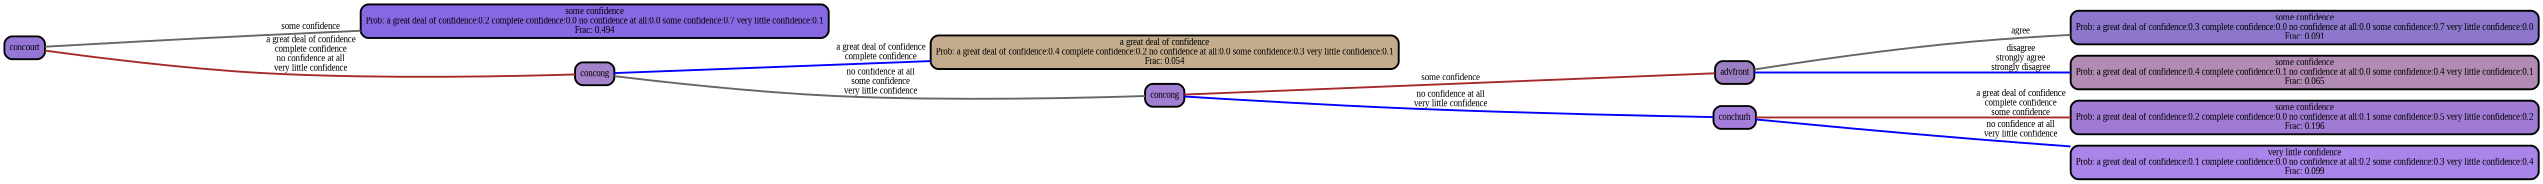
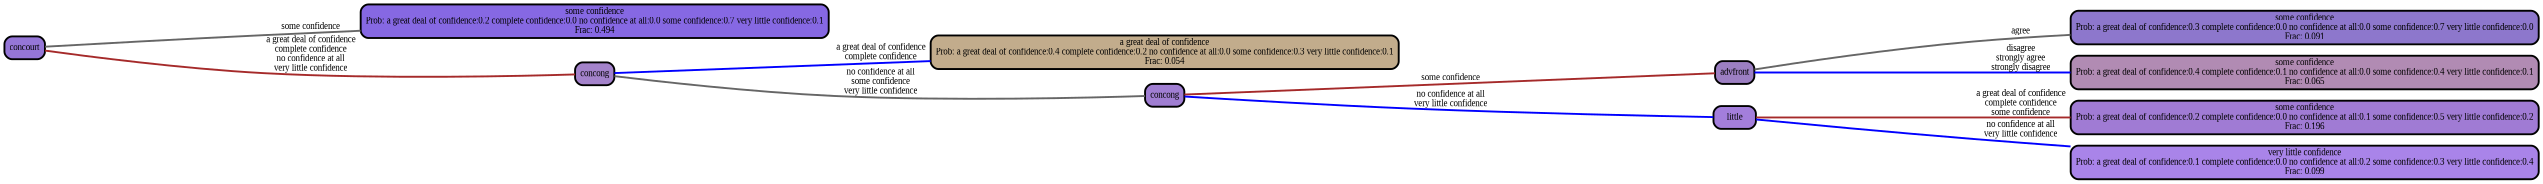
(1735, 117) -> (1735, 117)
